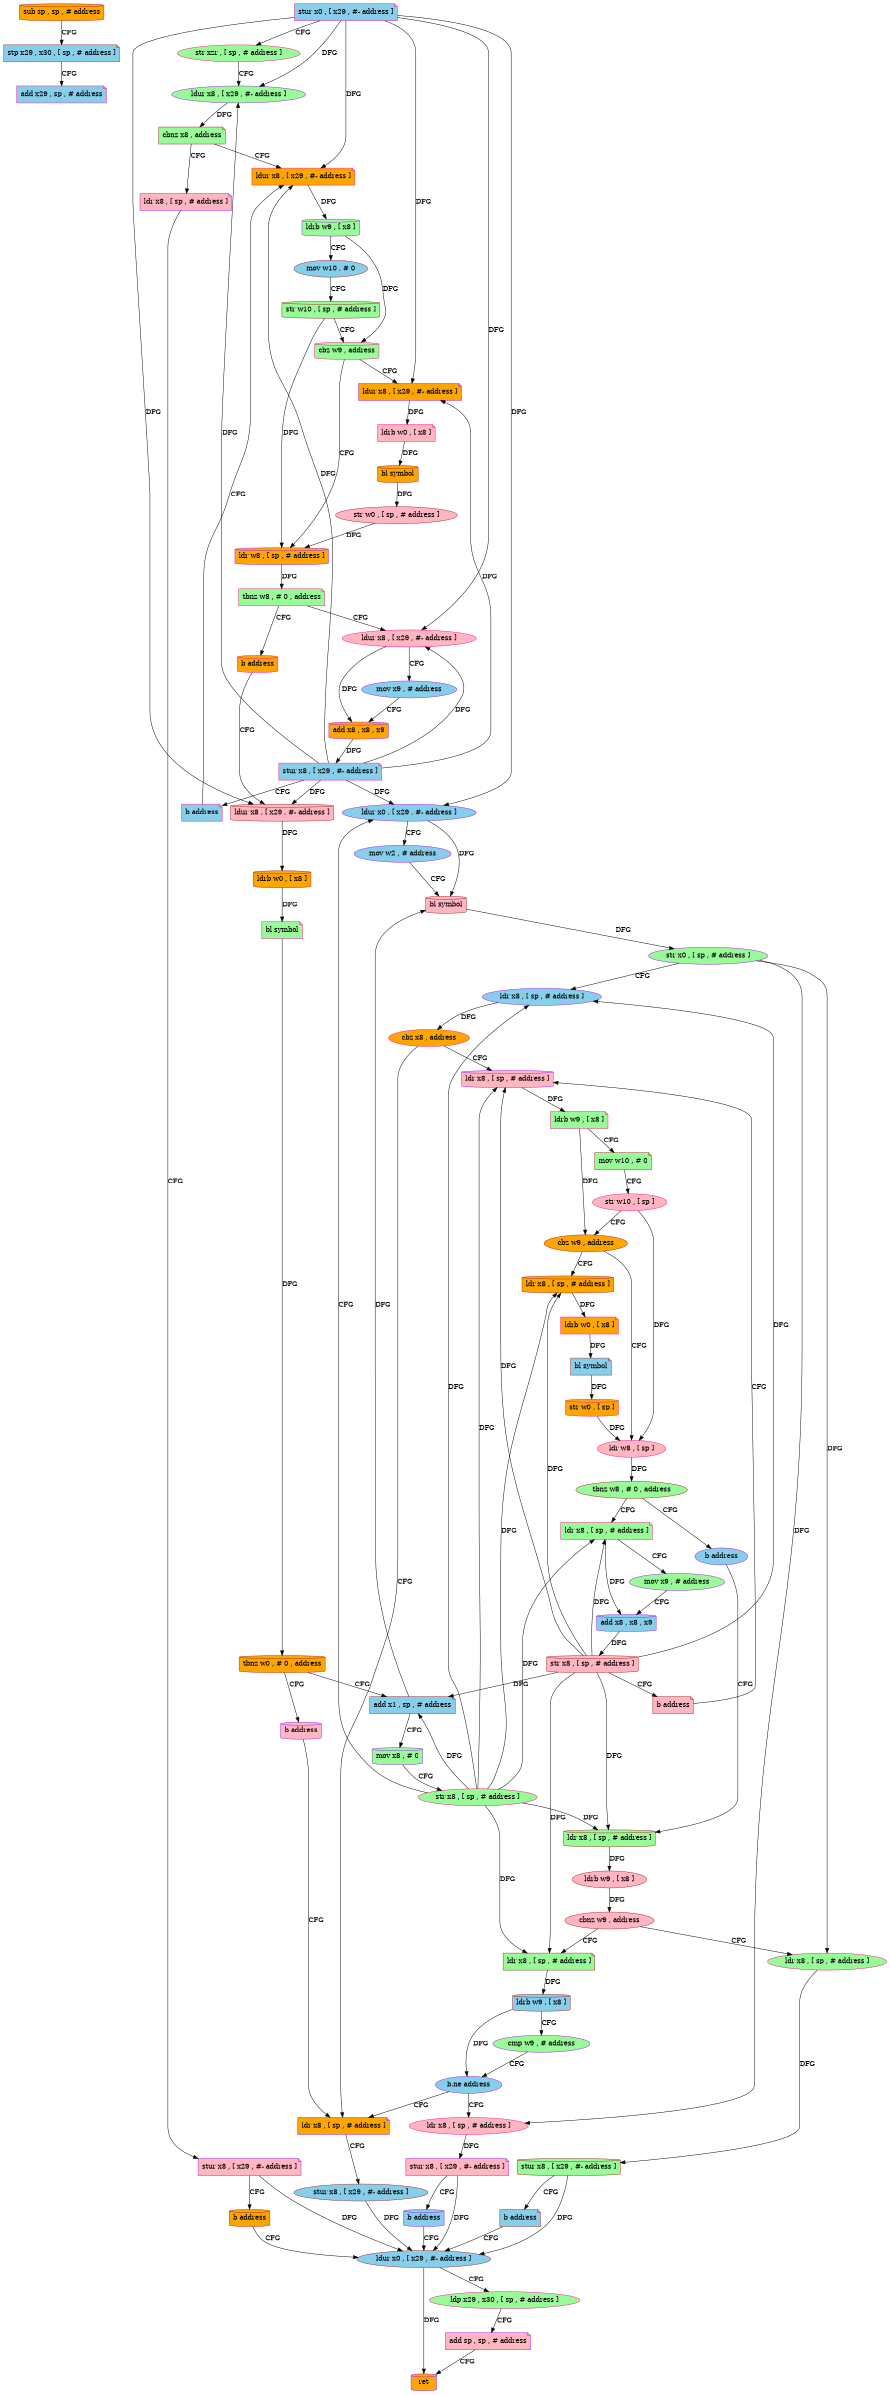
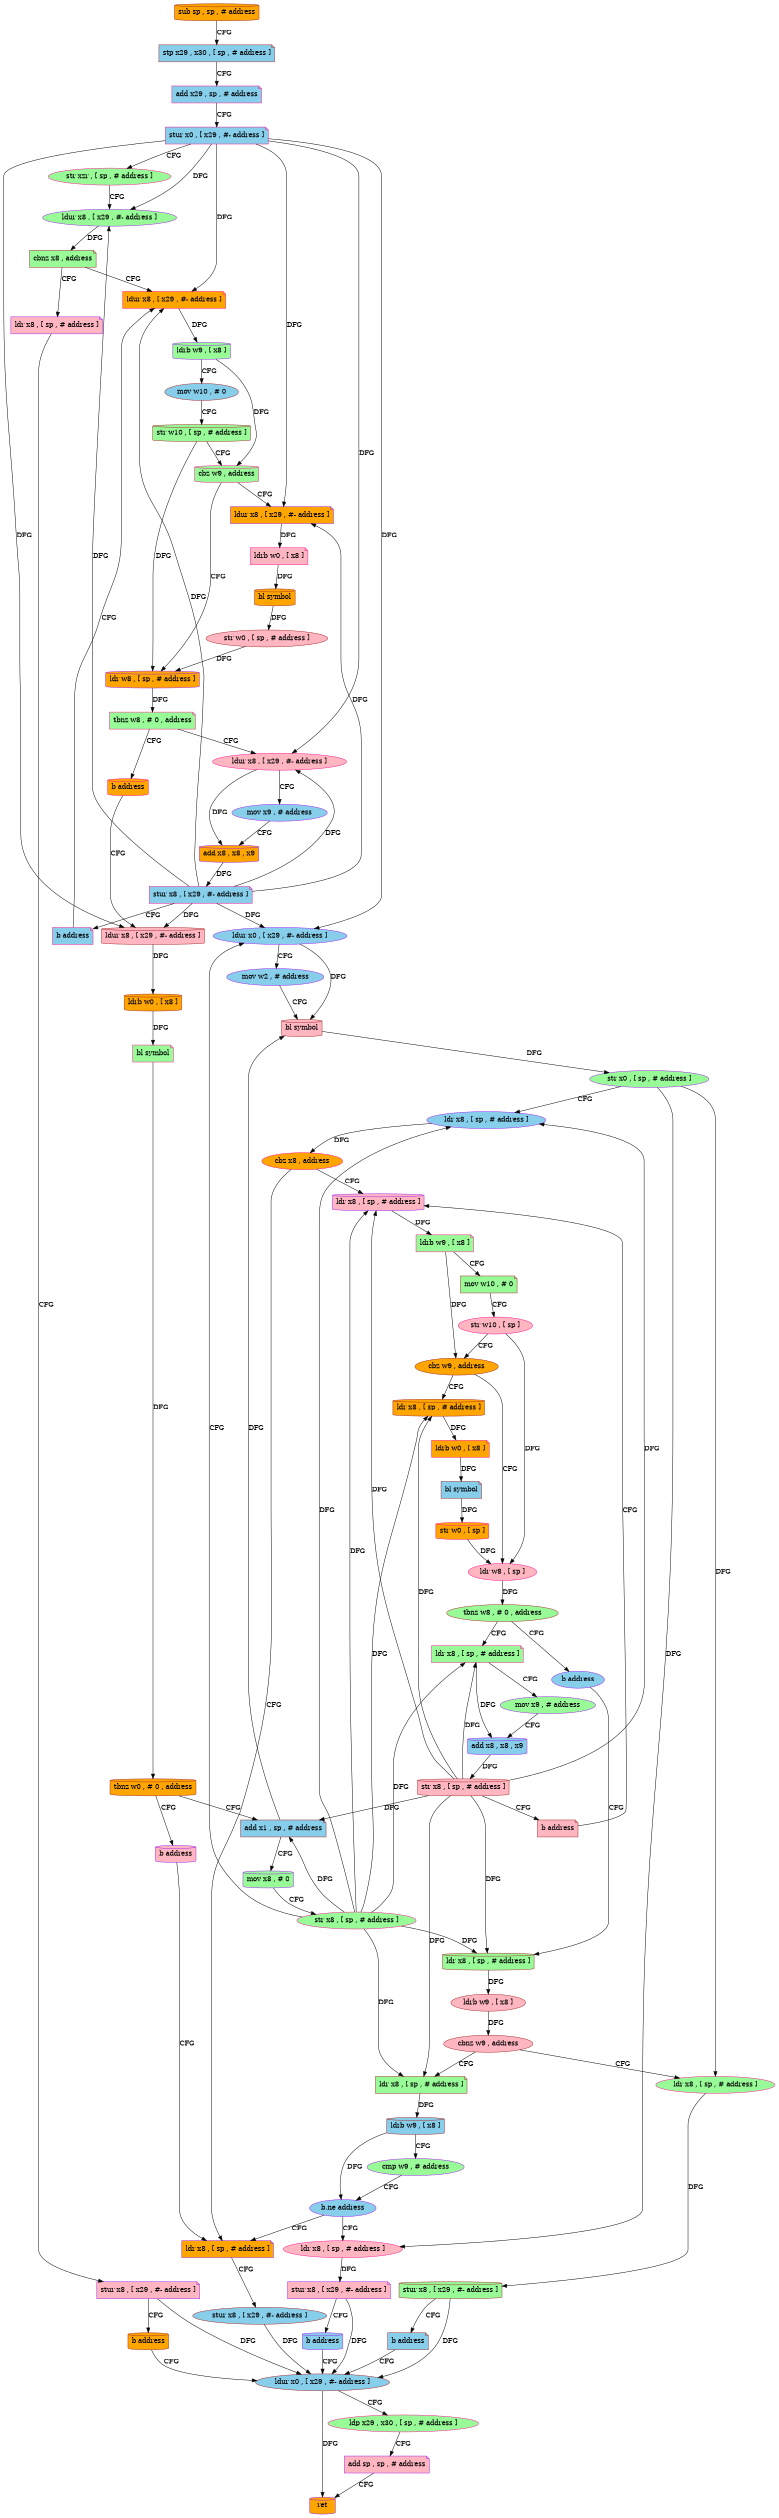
none -> (217, 113)
